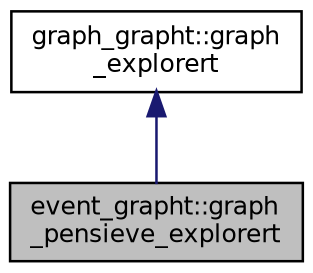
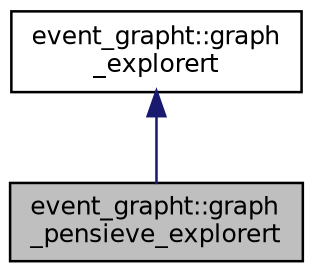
(156, 52) -> (156, 52)
